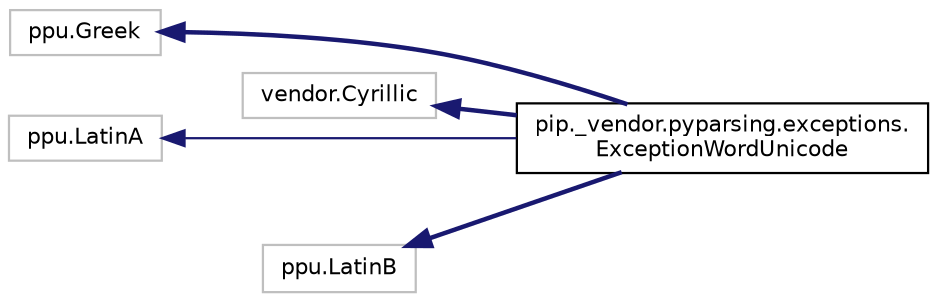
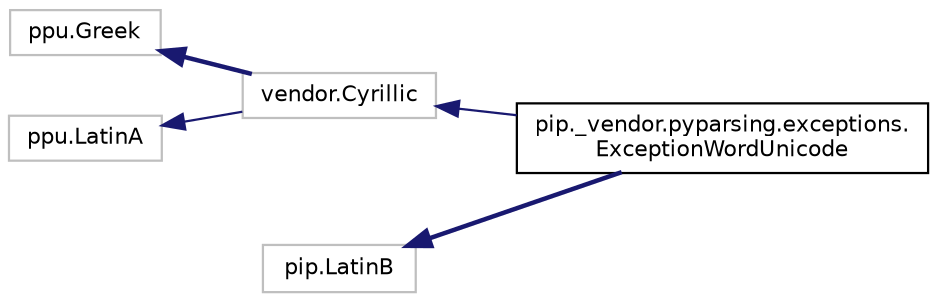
(409, 48) -> (217, 65)
(488, 112) -> (488, 112)
(351, 138) -> (213, 117)
(339, 269) -> (339, 269)
